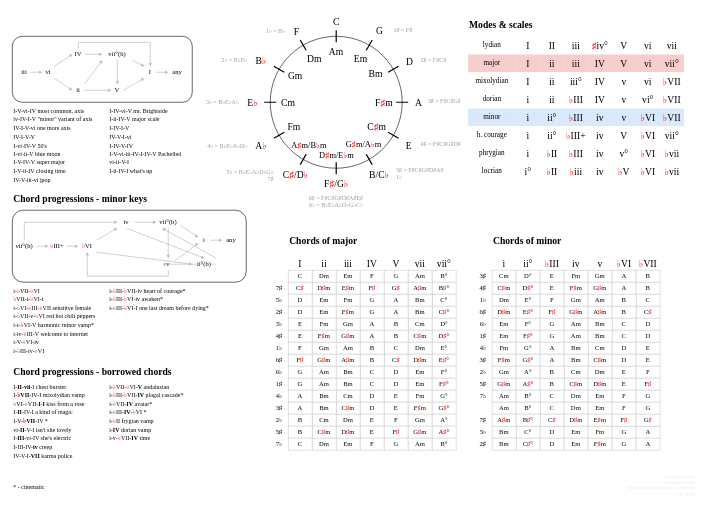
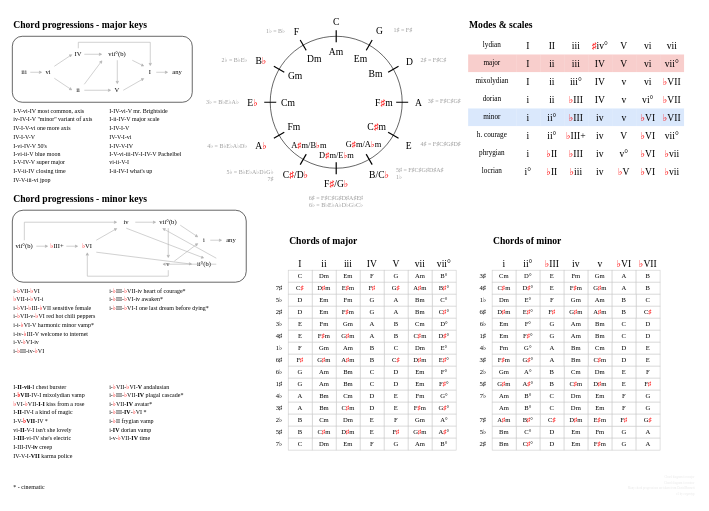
none -> (96, 24)
(117, 372) -> none
